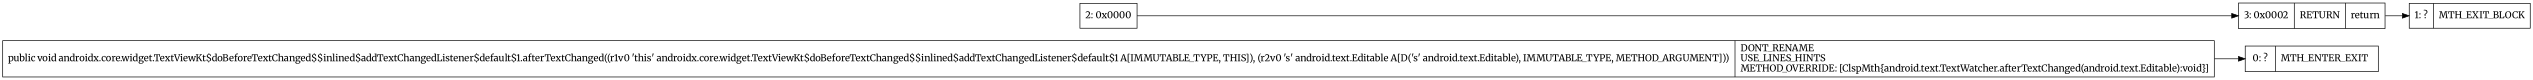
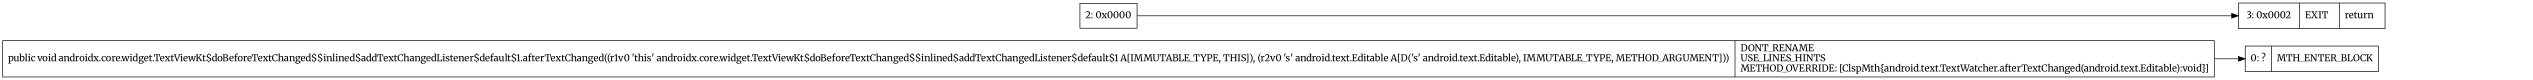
(2320, 15) -> (2317, 15)
(2470, 16) -> none
(2325, 58) -> (2325, 58)
